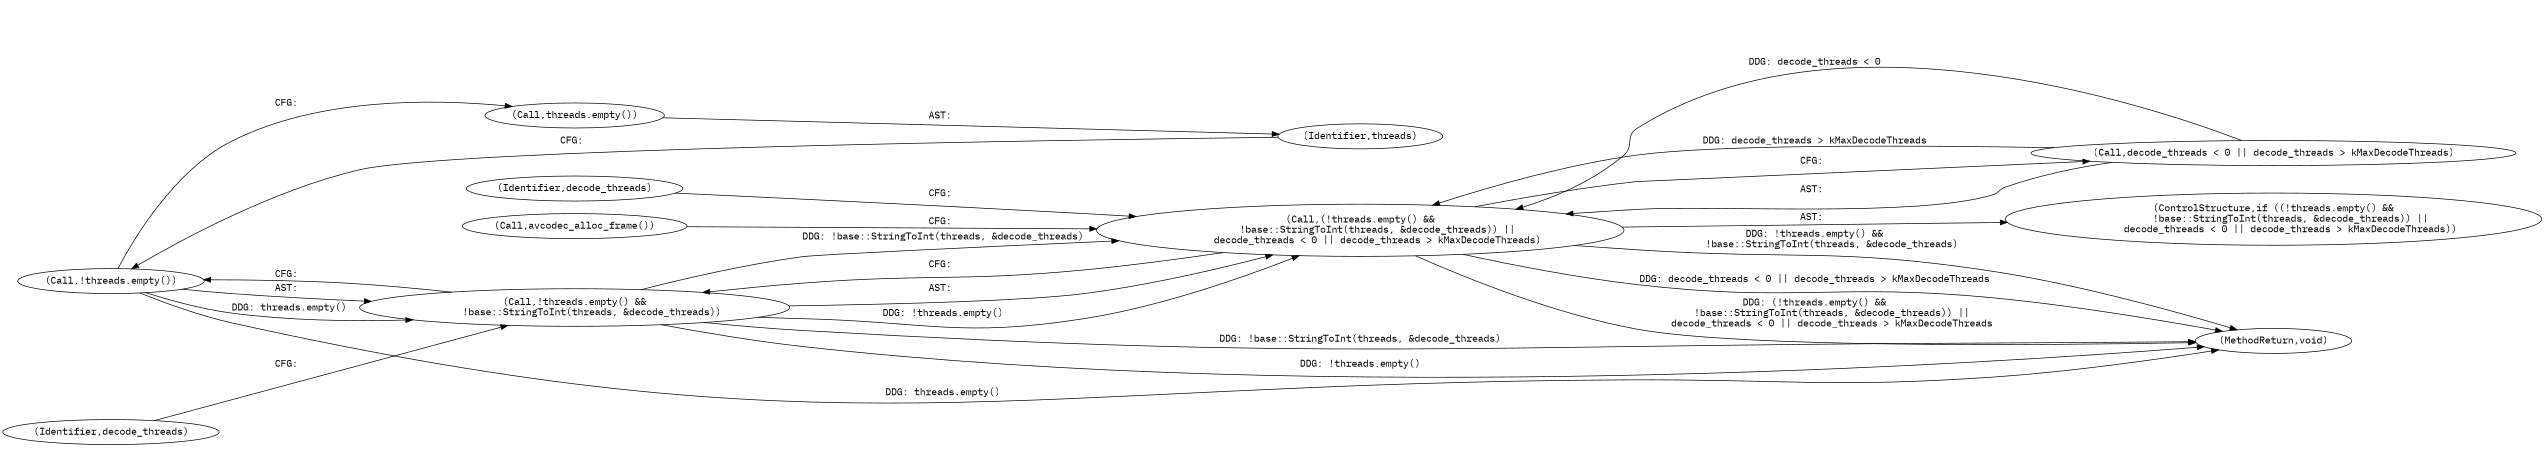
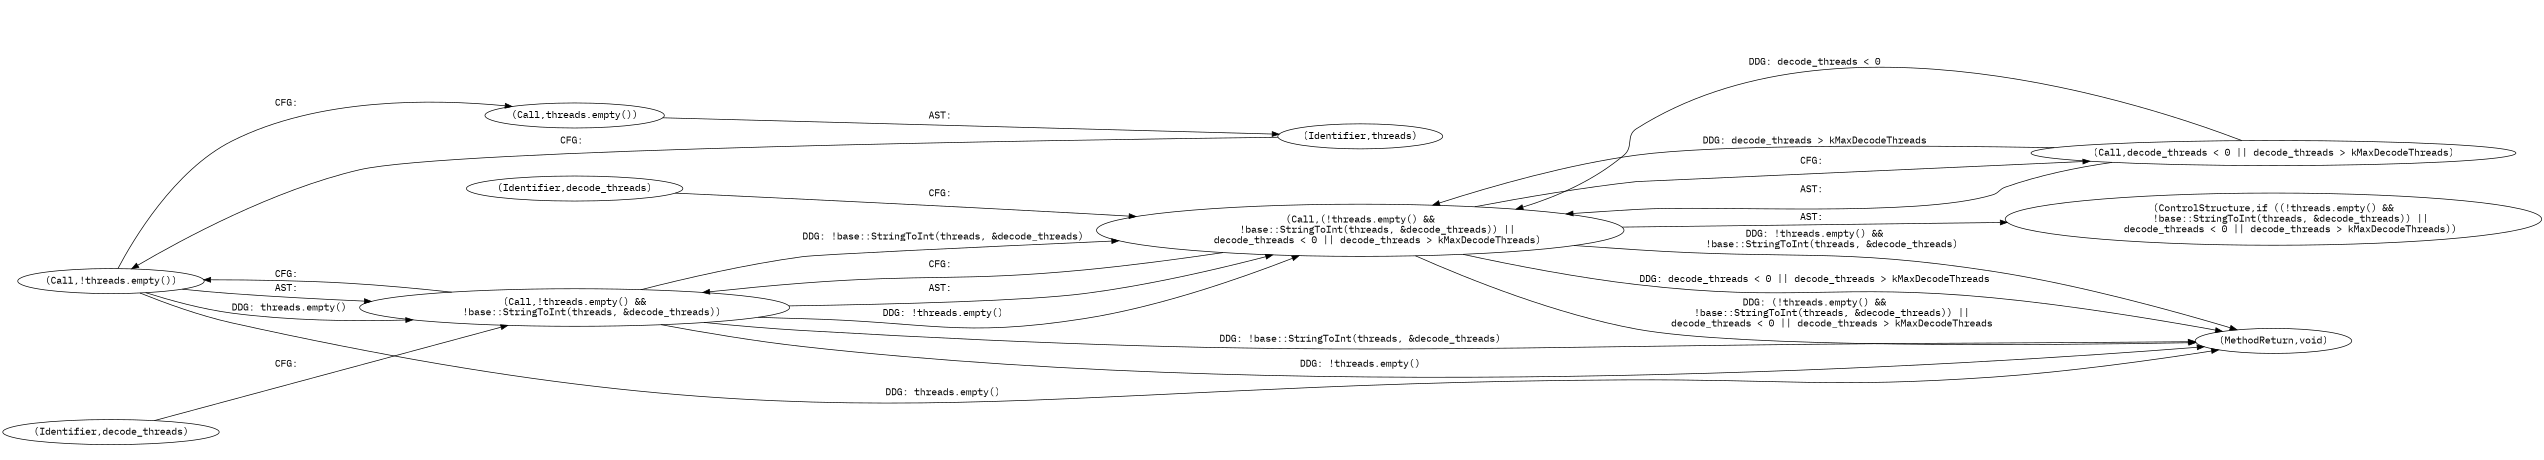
(575, 226) -> none
